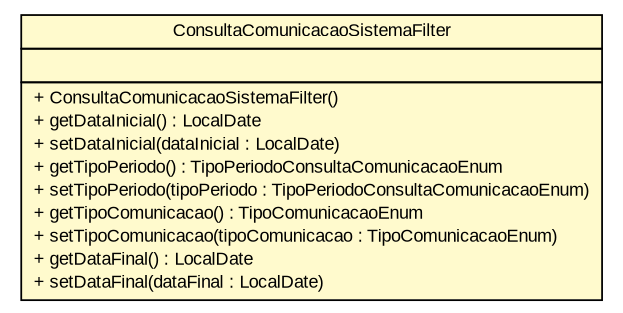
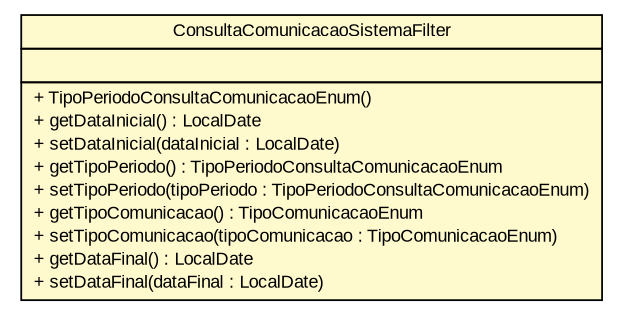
(186, 98) -> (203, 98)
